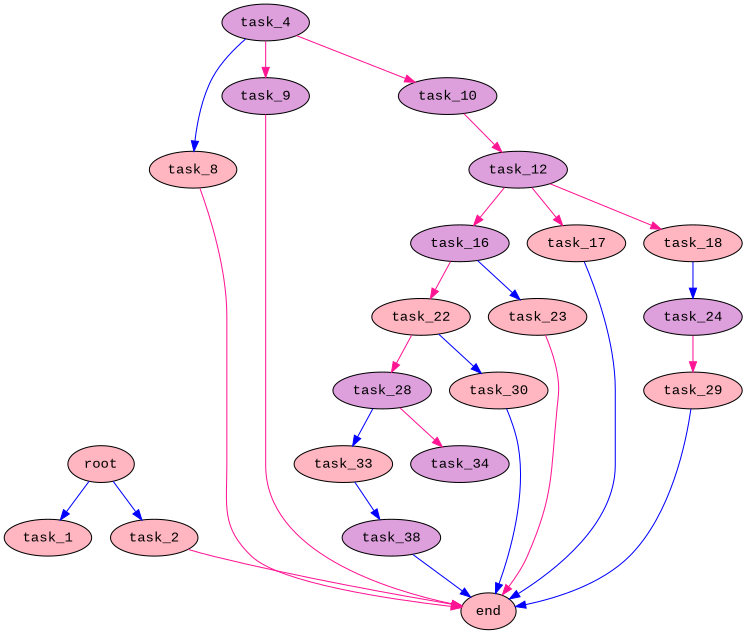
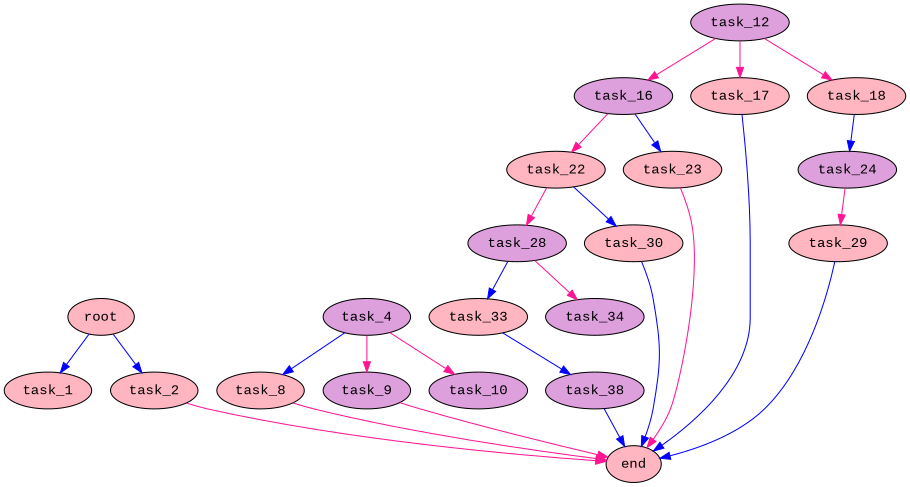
(479, 129) -> none
